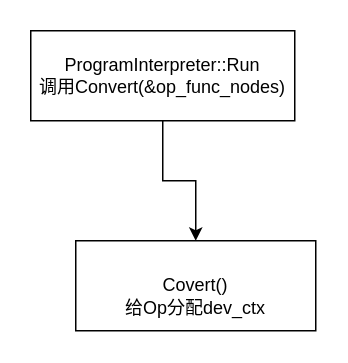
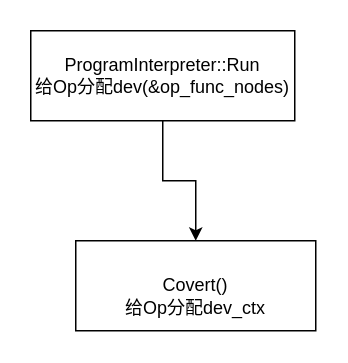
(163, 76) -> (163, 76)
